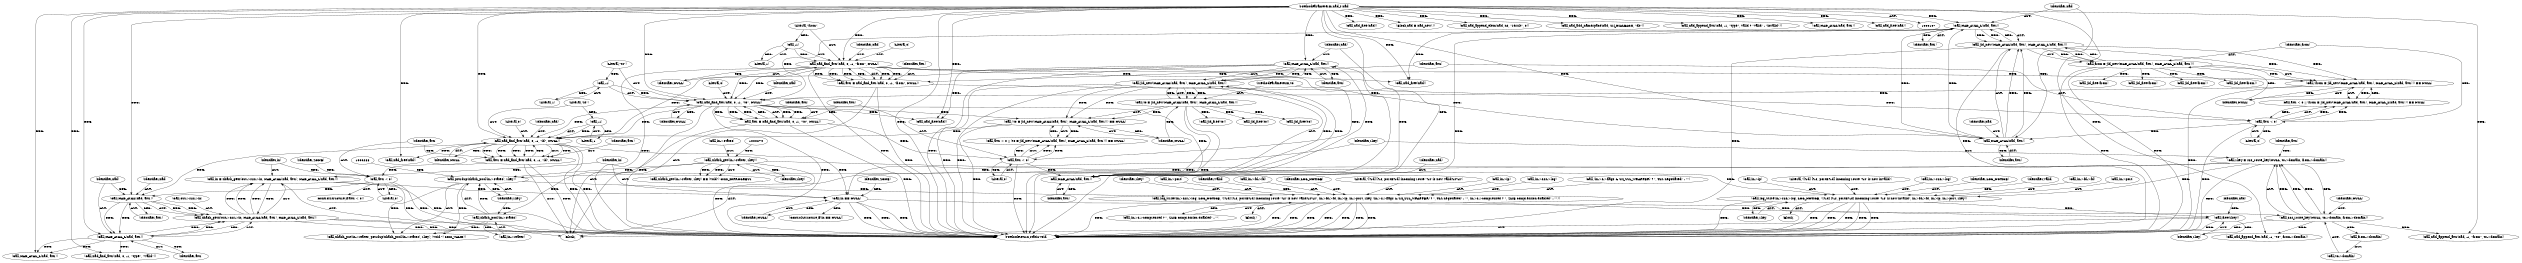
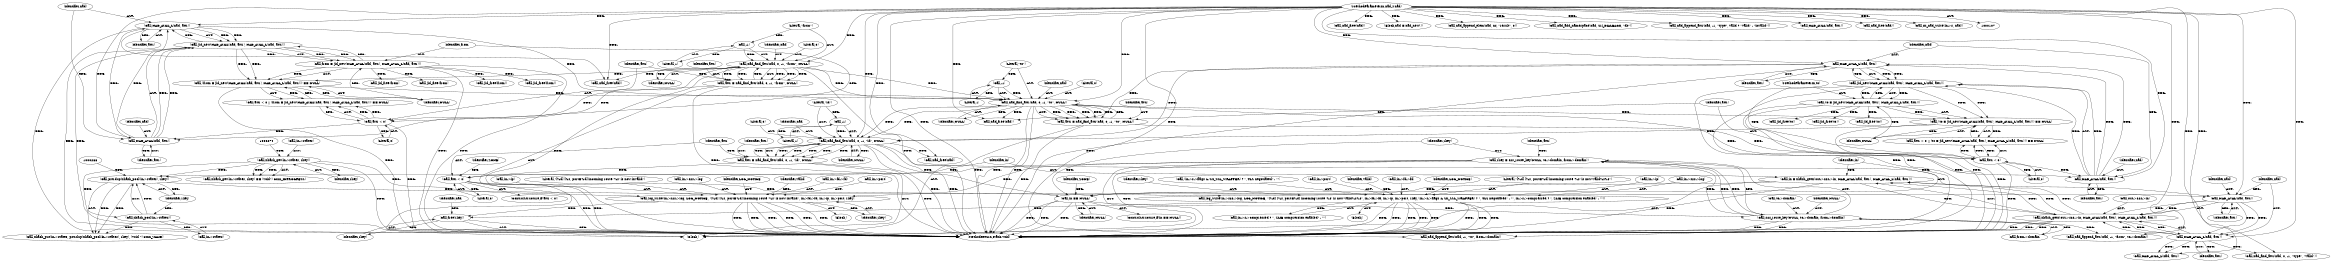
none -> (1939, 26)
(838, 208) -> (1124, 208)
(2210, 228) -> (584, 228)
(2238, 228) -> (1759, 228)
(2354, 246) -> (1963, 221)
